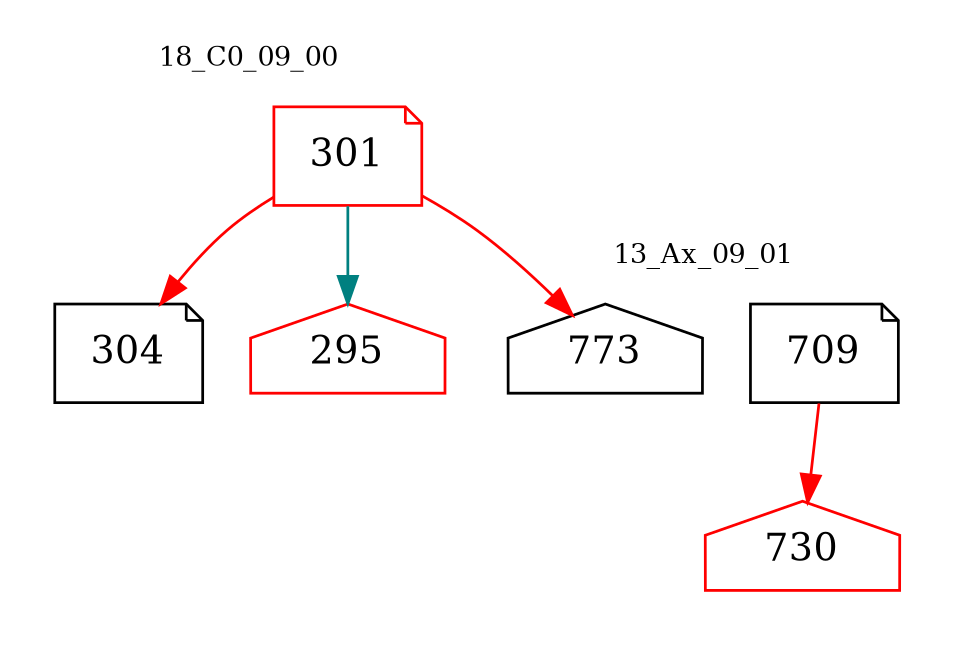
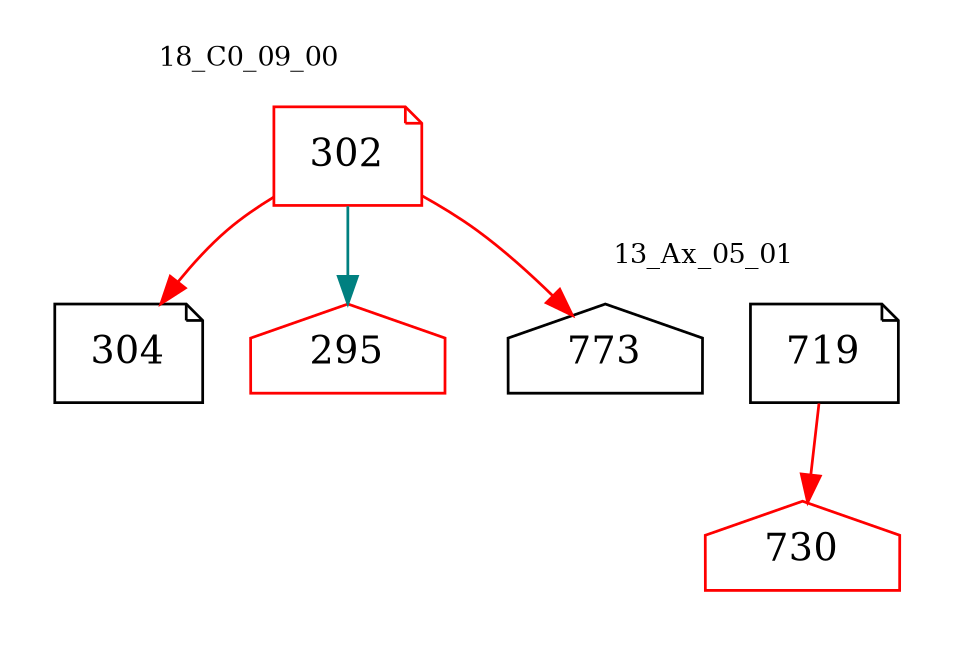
(348, 156) -> (348, 156)
(704, 256) -> (704, 256)
(824, 353) -> (824, 353)
